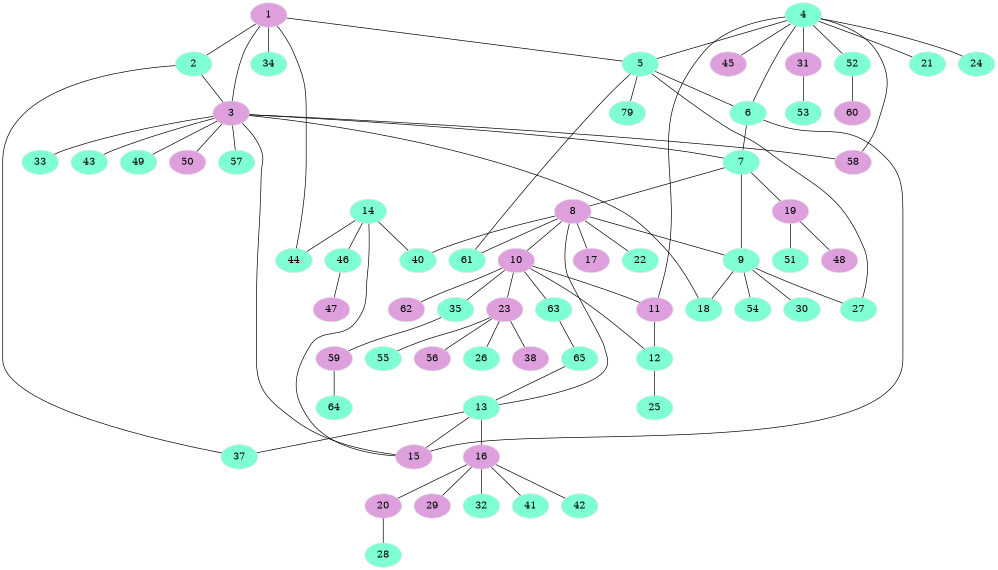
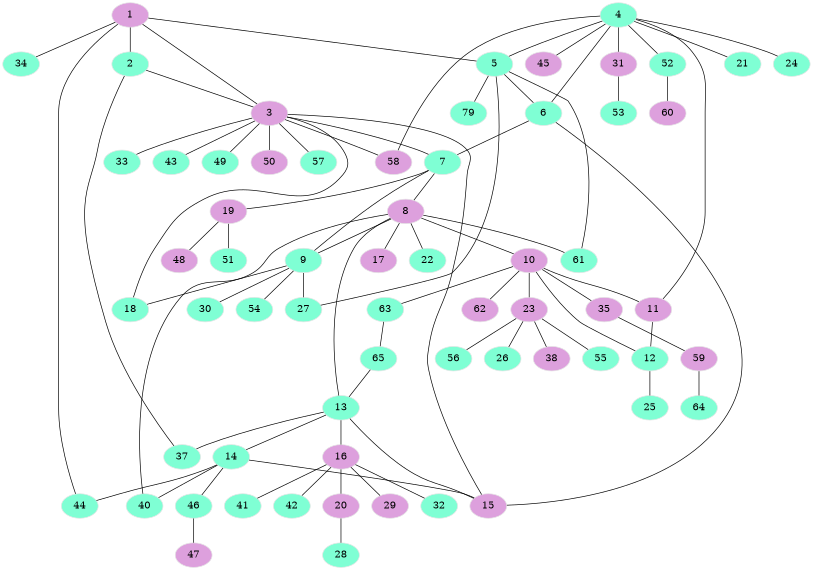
(456, 310) -> (604, 310)
(432, 359) -> (453, 359)
none -> (286, 432)
